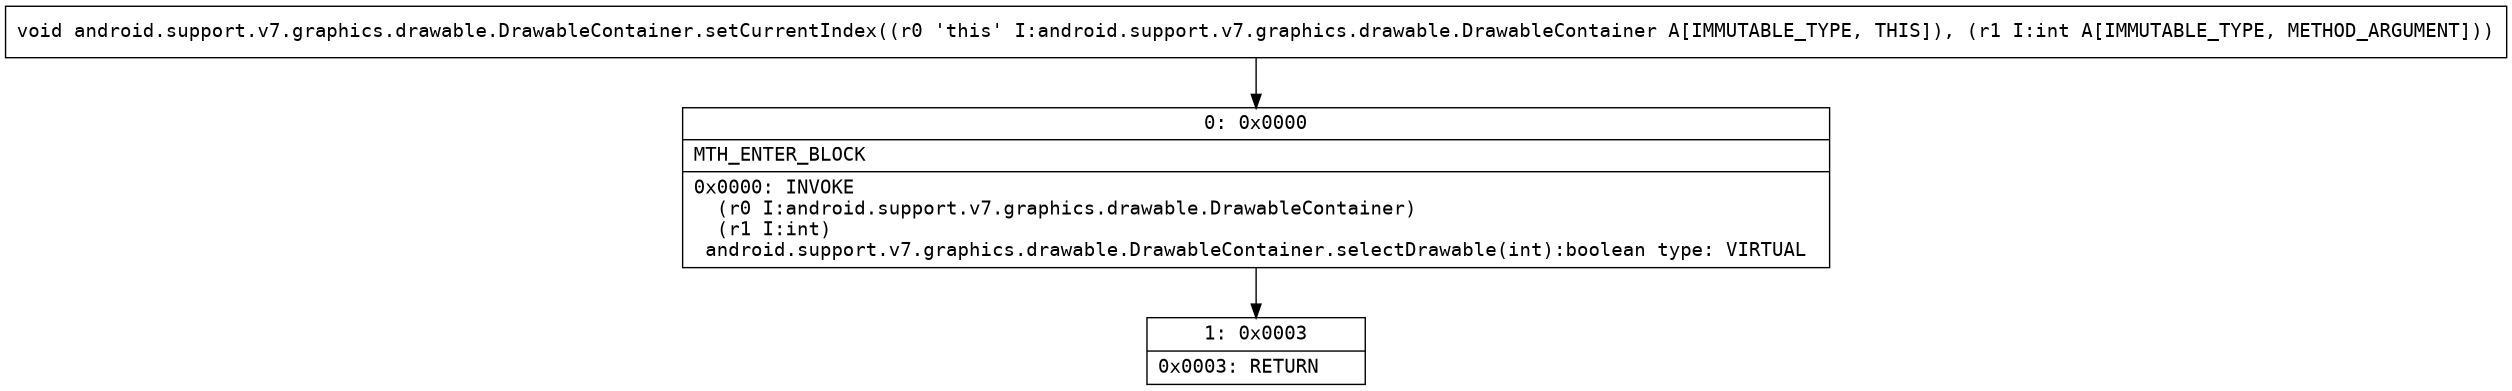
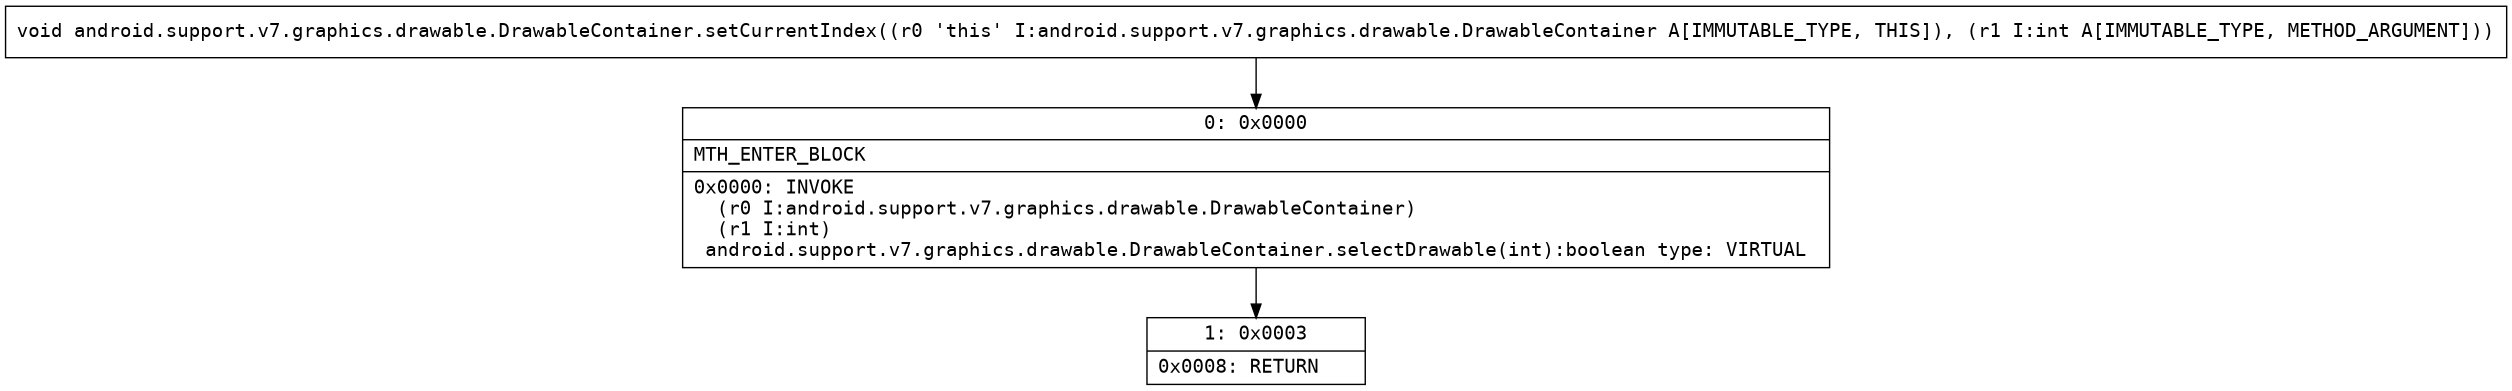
(1256, 367) -> (1256, 367)
